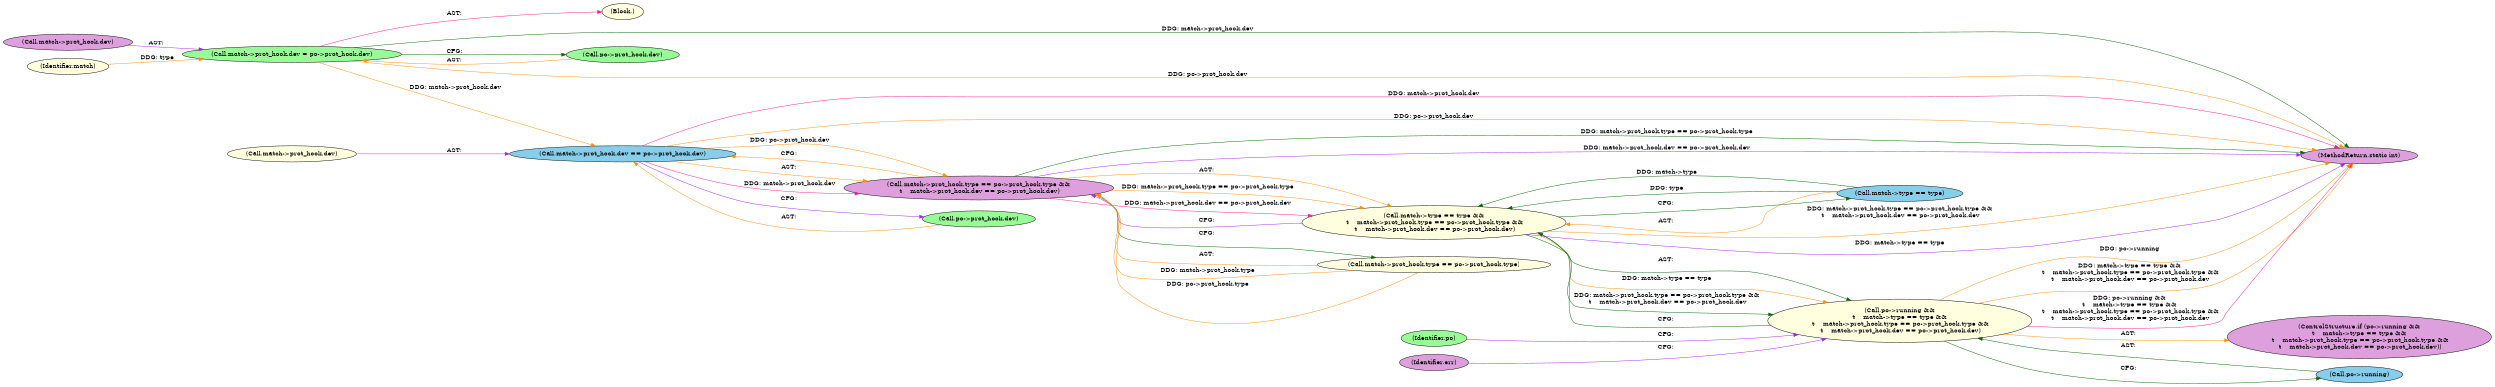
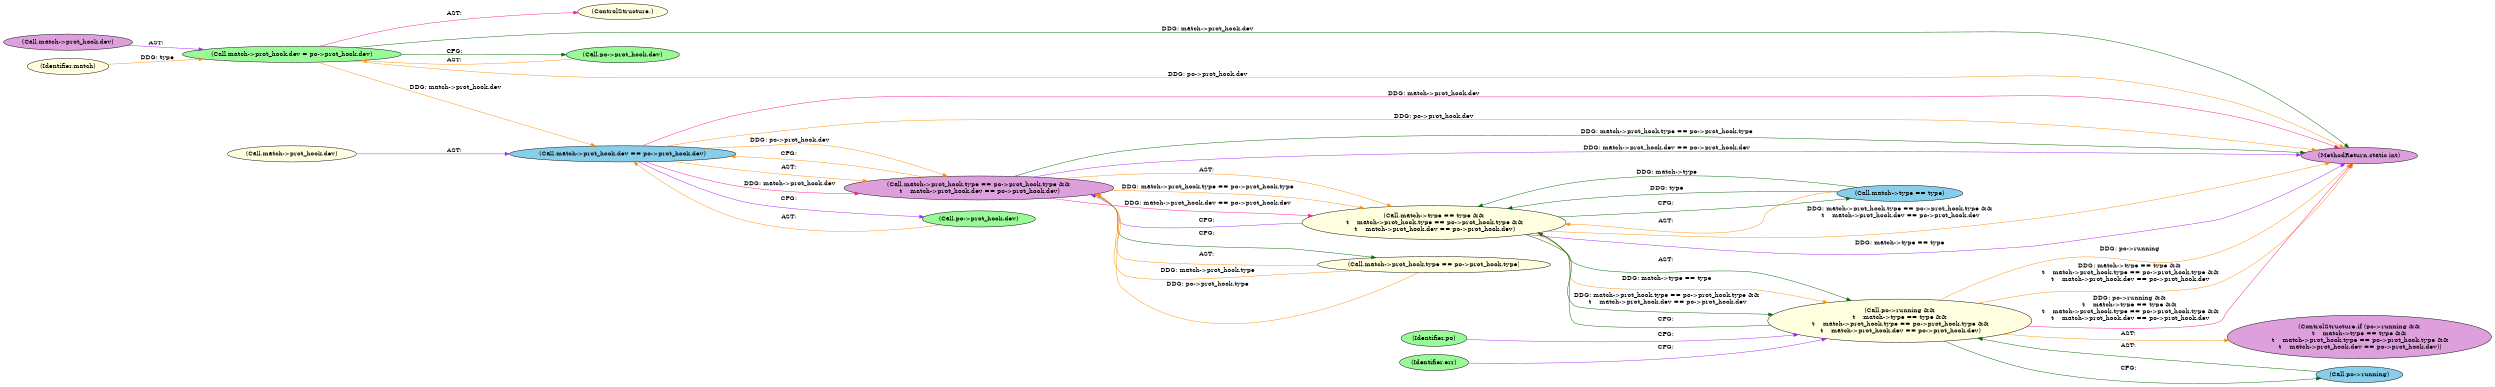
(623, 12) -> (623, 12)
(1434, 362) -> (1434, 362)
